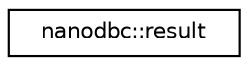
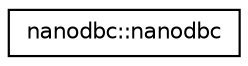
(124, 33) -> (124, 33)
